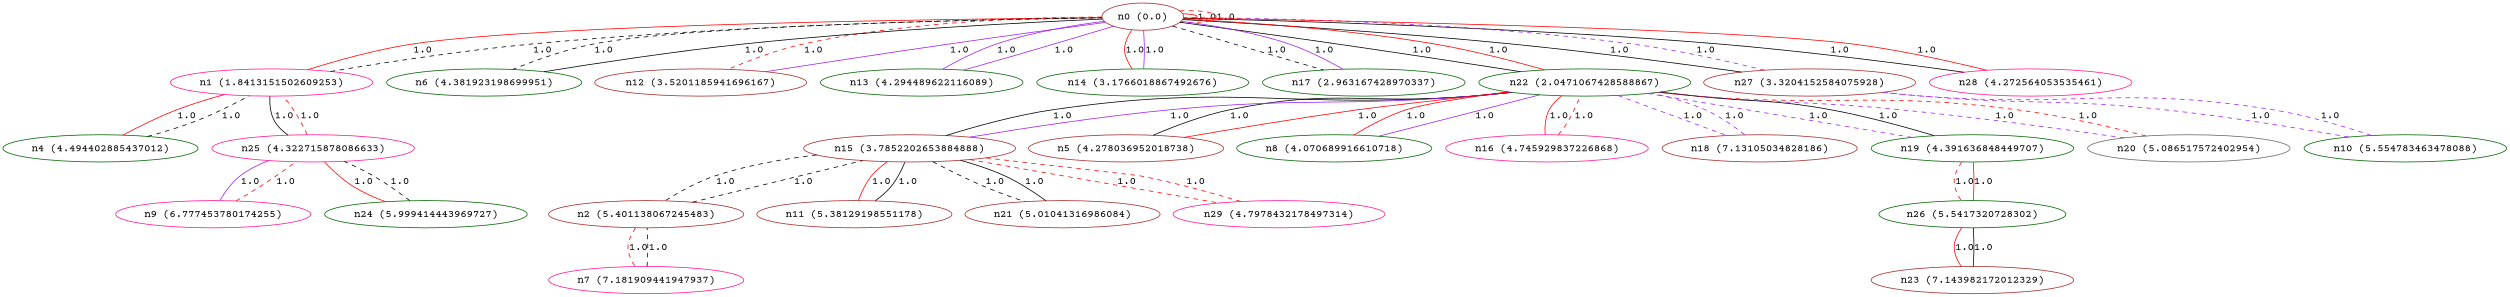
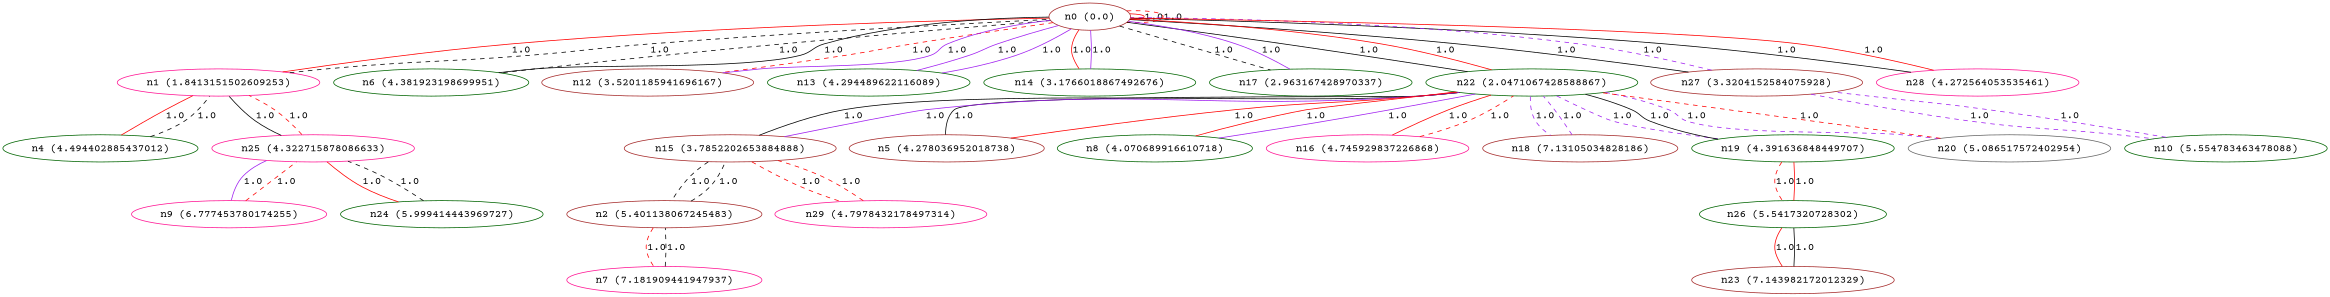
(854, 214) -> none
(1063, 214) -> none
